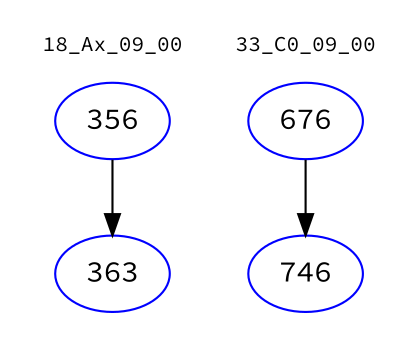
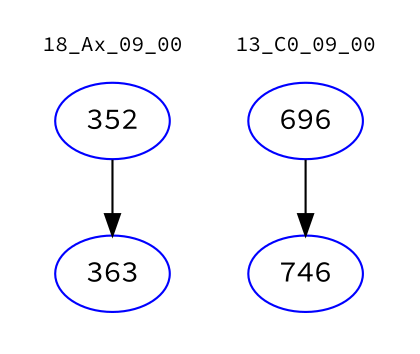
(307, 46) -> (307, 46)
(112, 121) -> (112, 121)
(306, 121) -> (306, 121)
